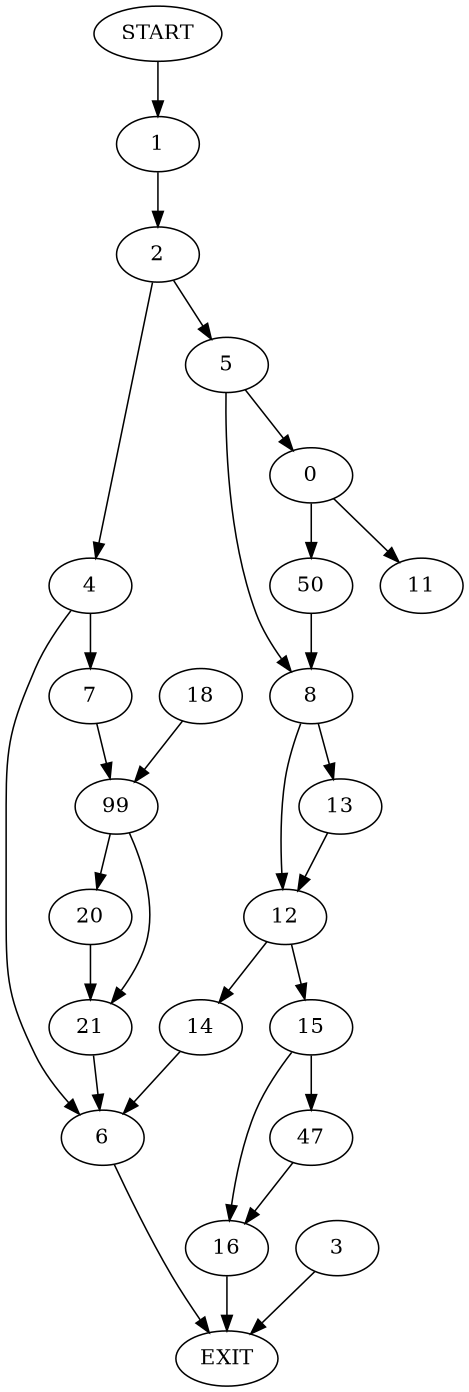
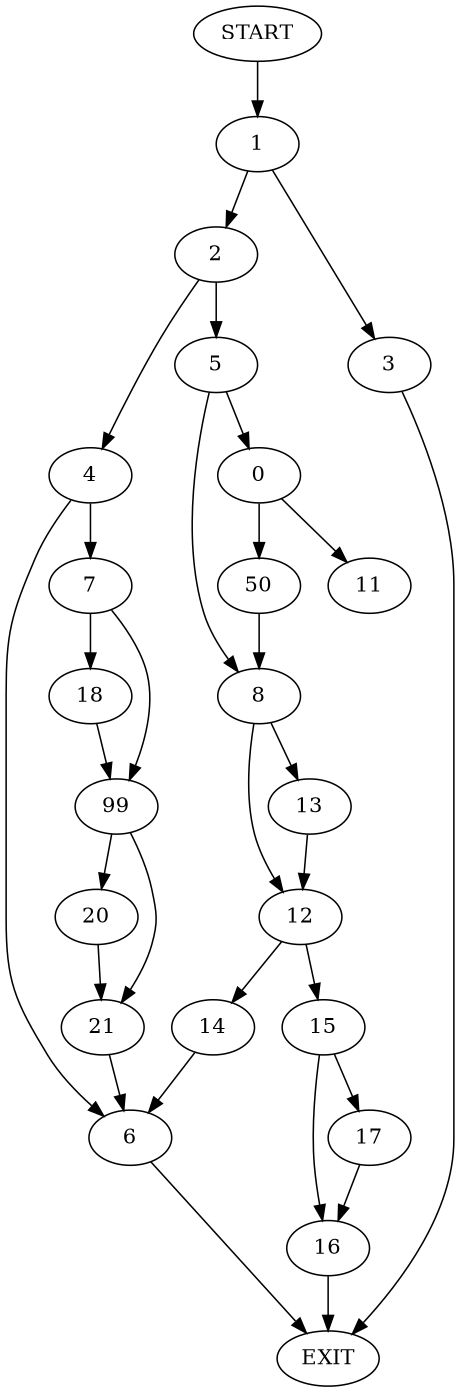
none -> (319, 248)
none -> (90, 633)
(311, 1138) -> (370, 1138)
